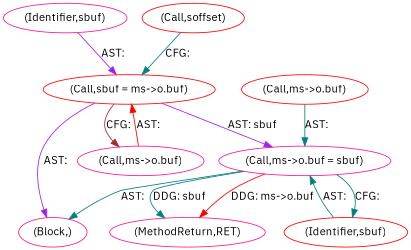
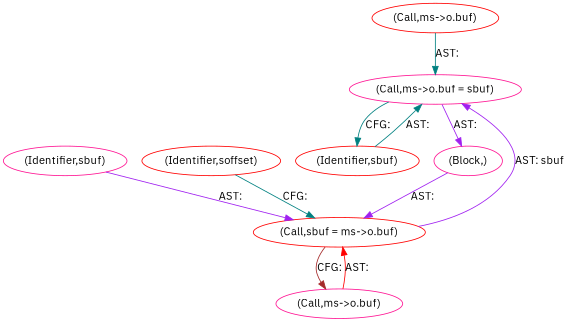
(193, 18) -> (211, 161)
(45, 145) -> (410, 193)
(152, 185) -> (450, 121)
(187, 232) -> none
